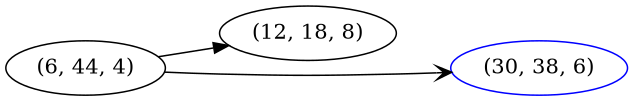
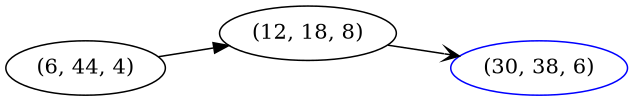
(301, 75) -> (416, 49)
